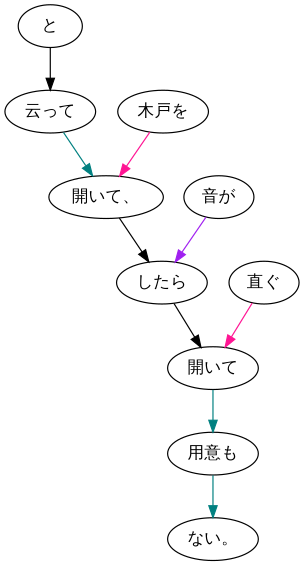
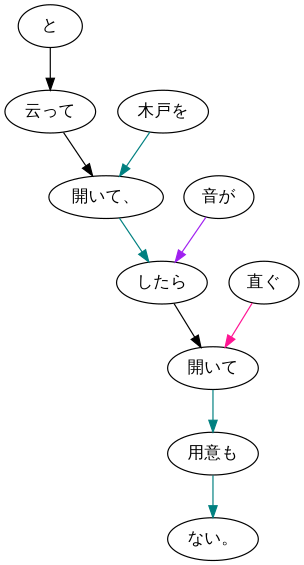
(75, 149) -> (75, 149)
(138, 149) -> (138, 149)
(131, 235) -> (131, 235)
